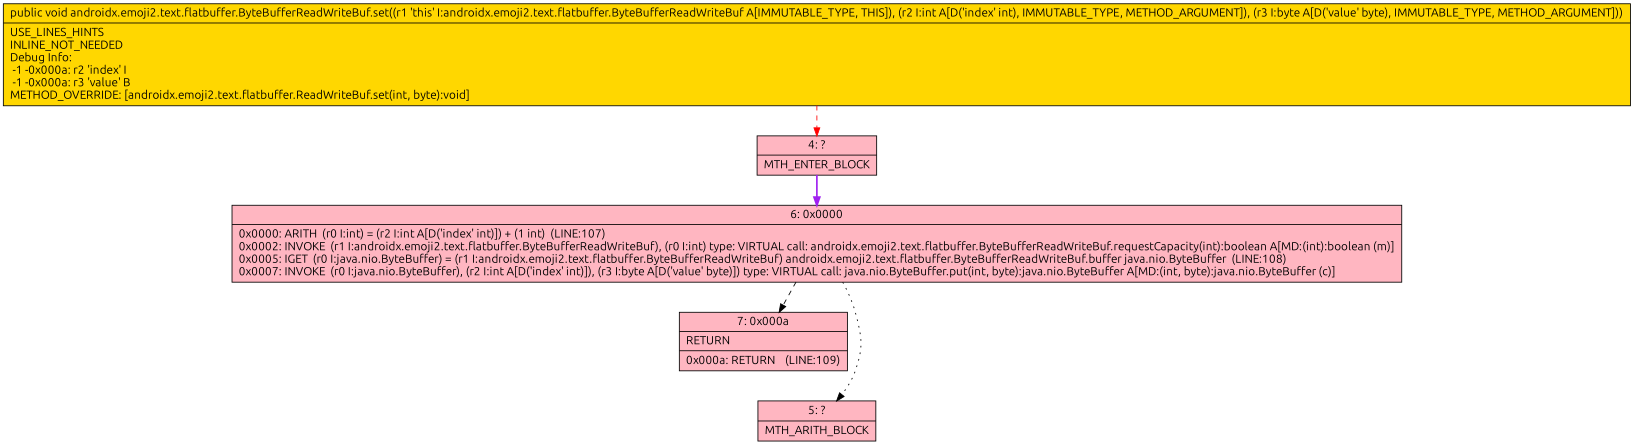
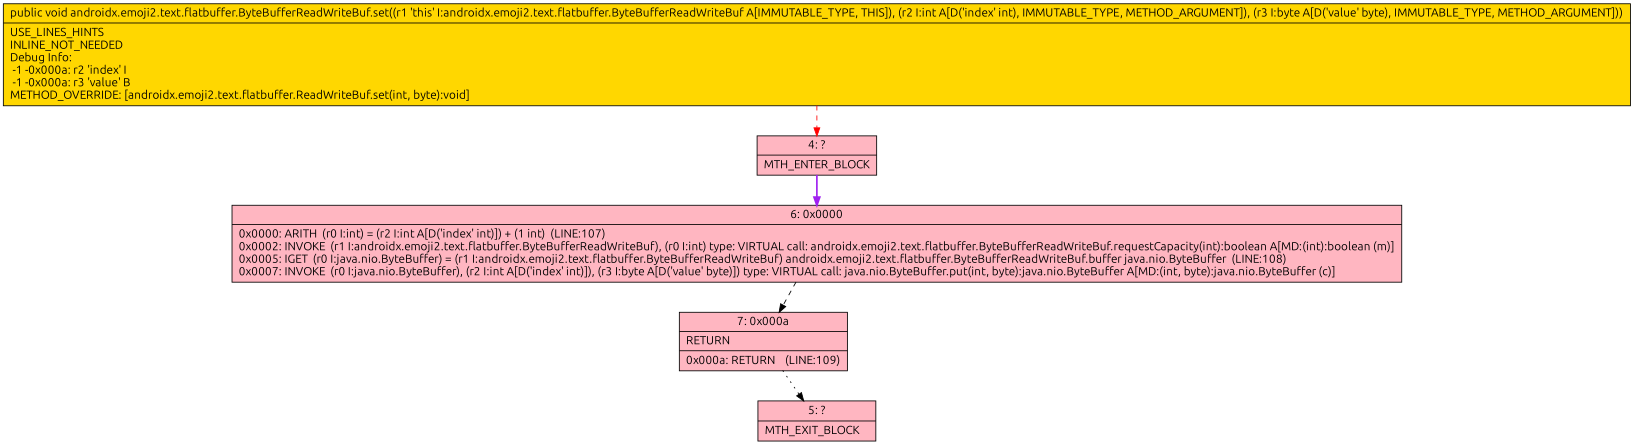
(861, 339) -> (791, 382)
(817, 431) -> (812, 431)
